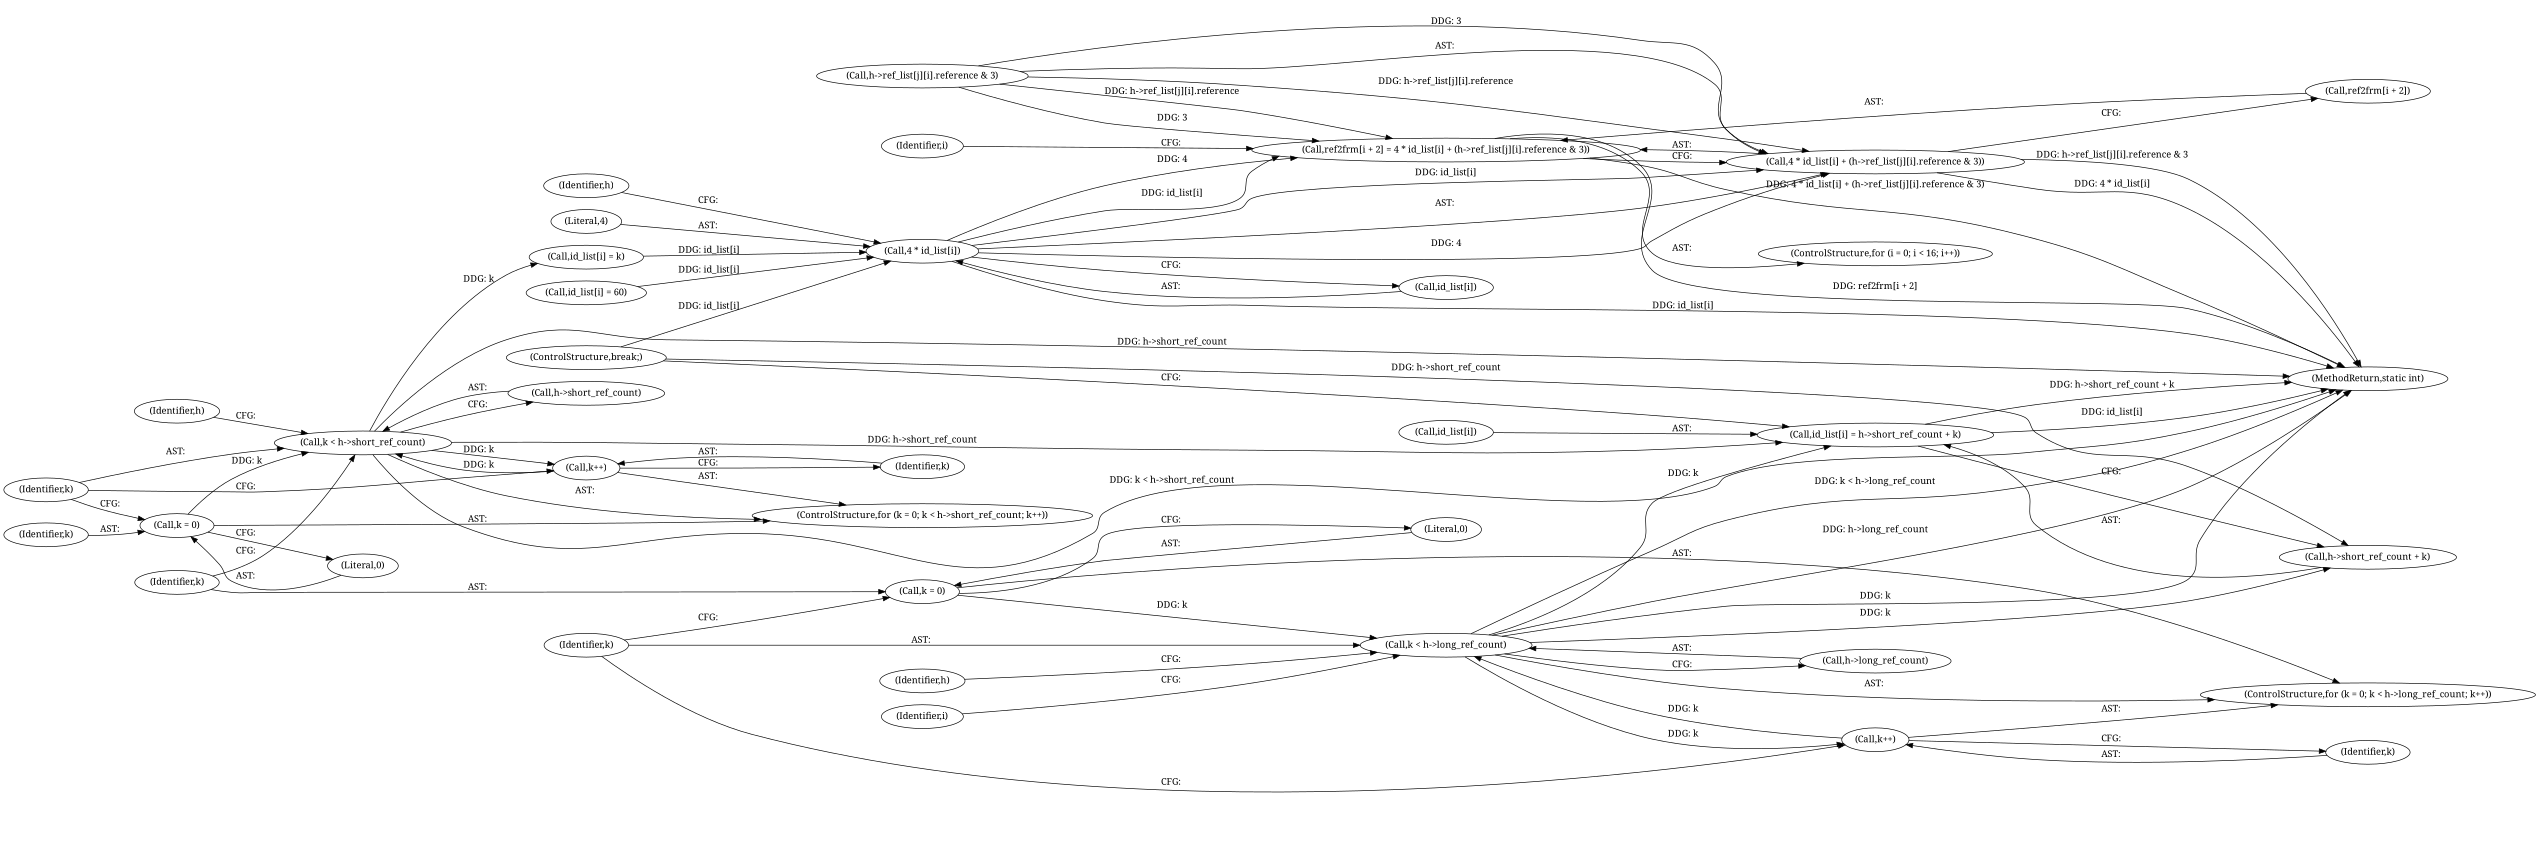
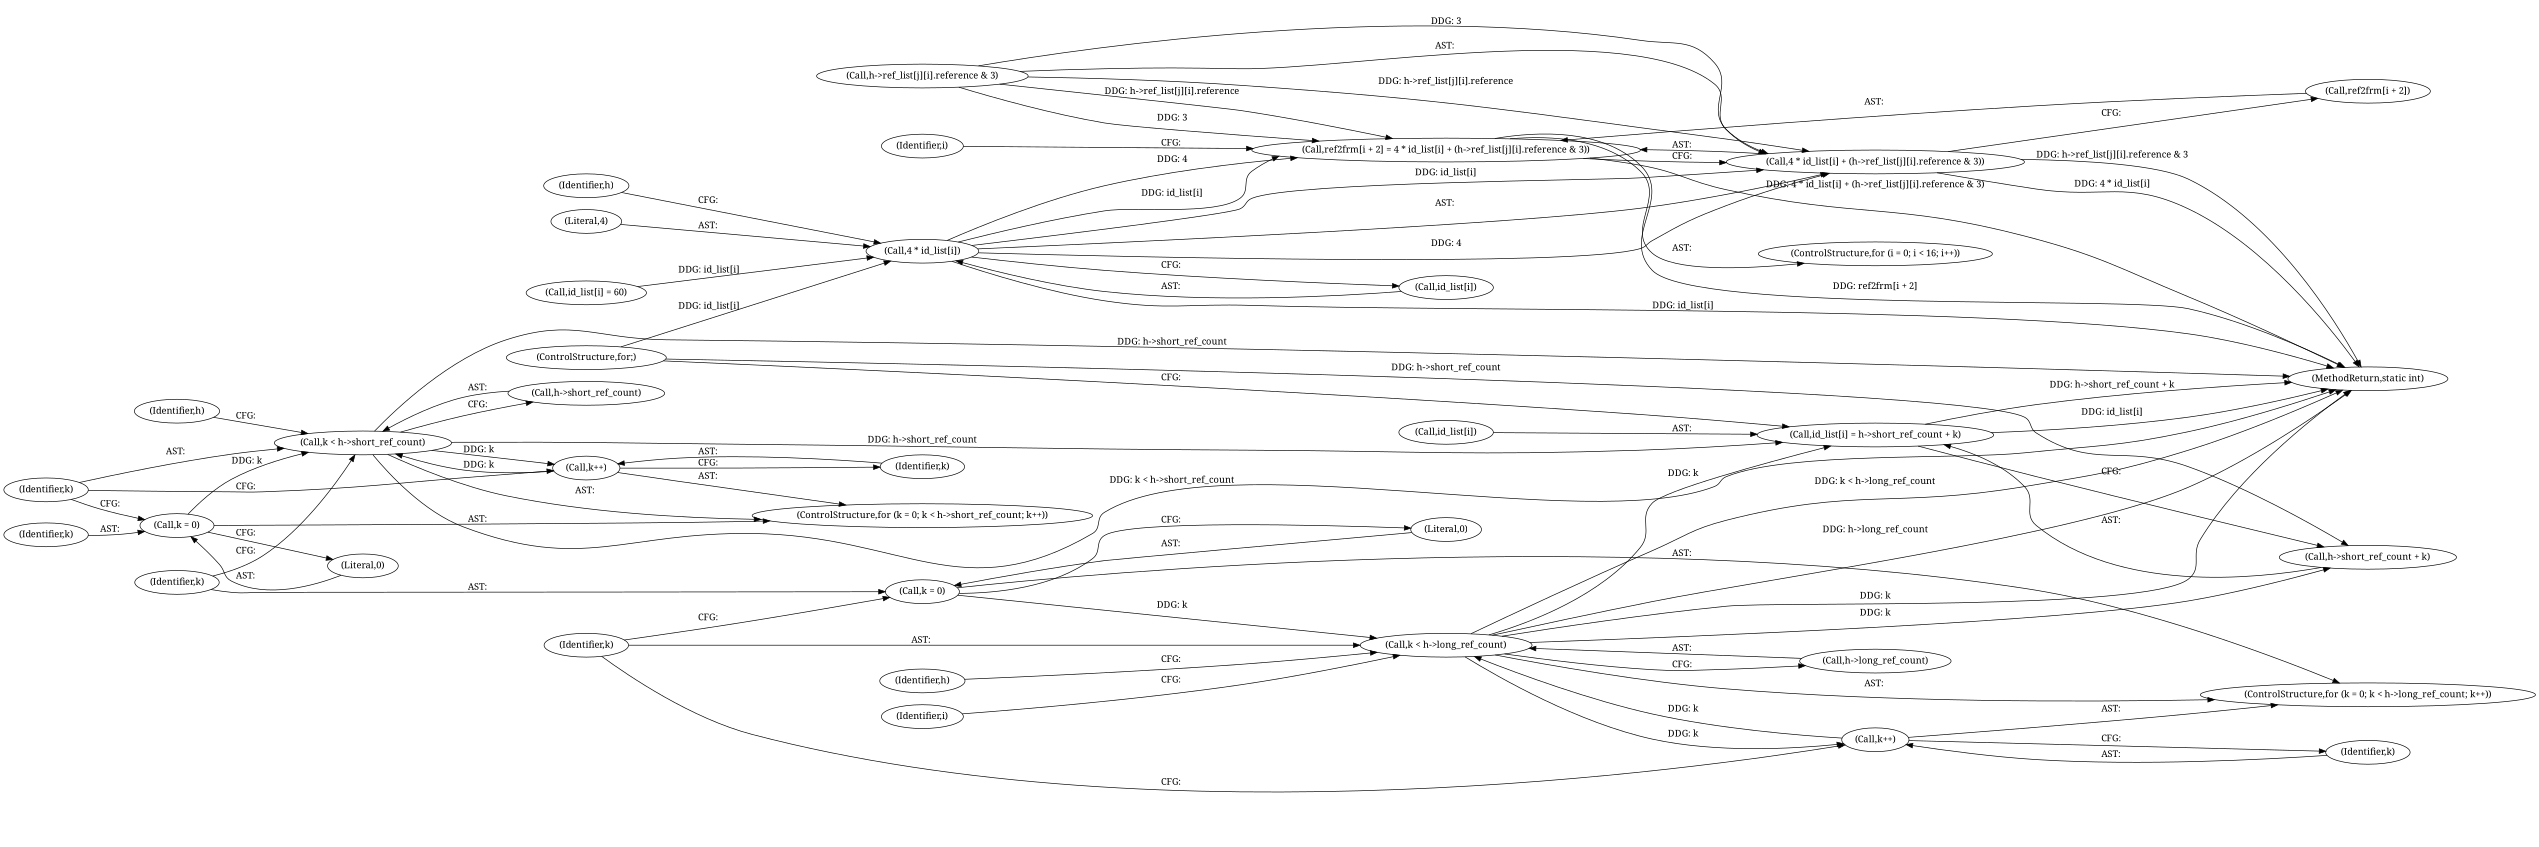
(586, 257) -> none
(586, 358) -> (586, 358)
